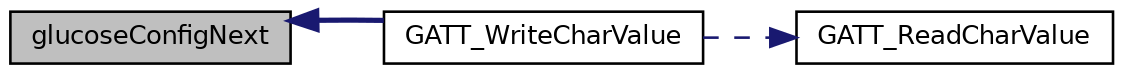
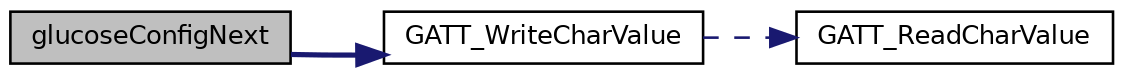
(351, 20) -> (324, 55)
